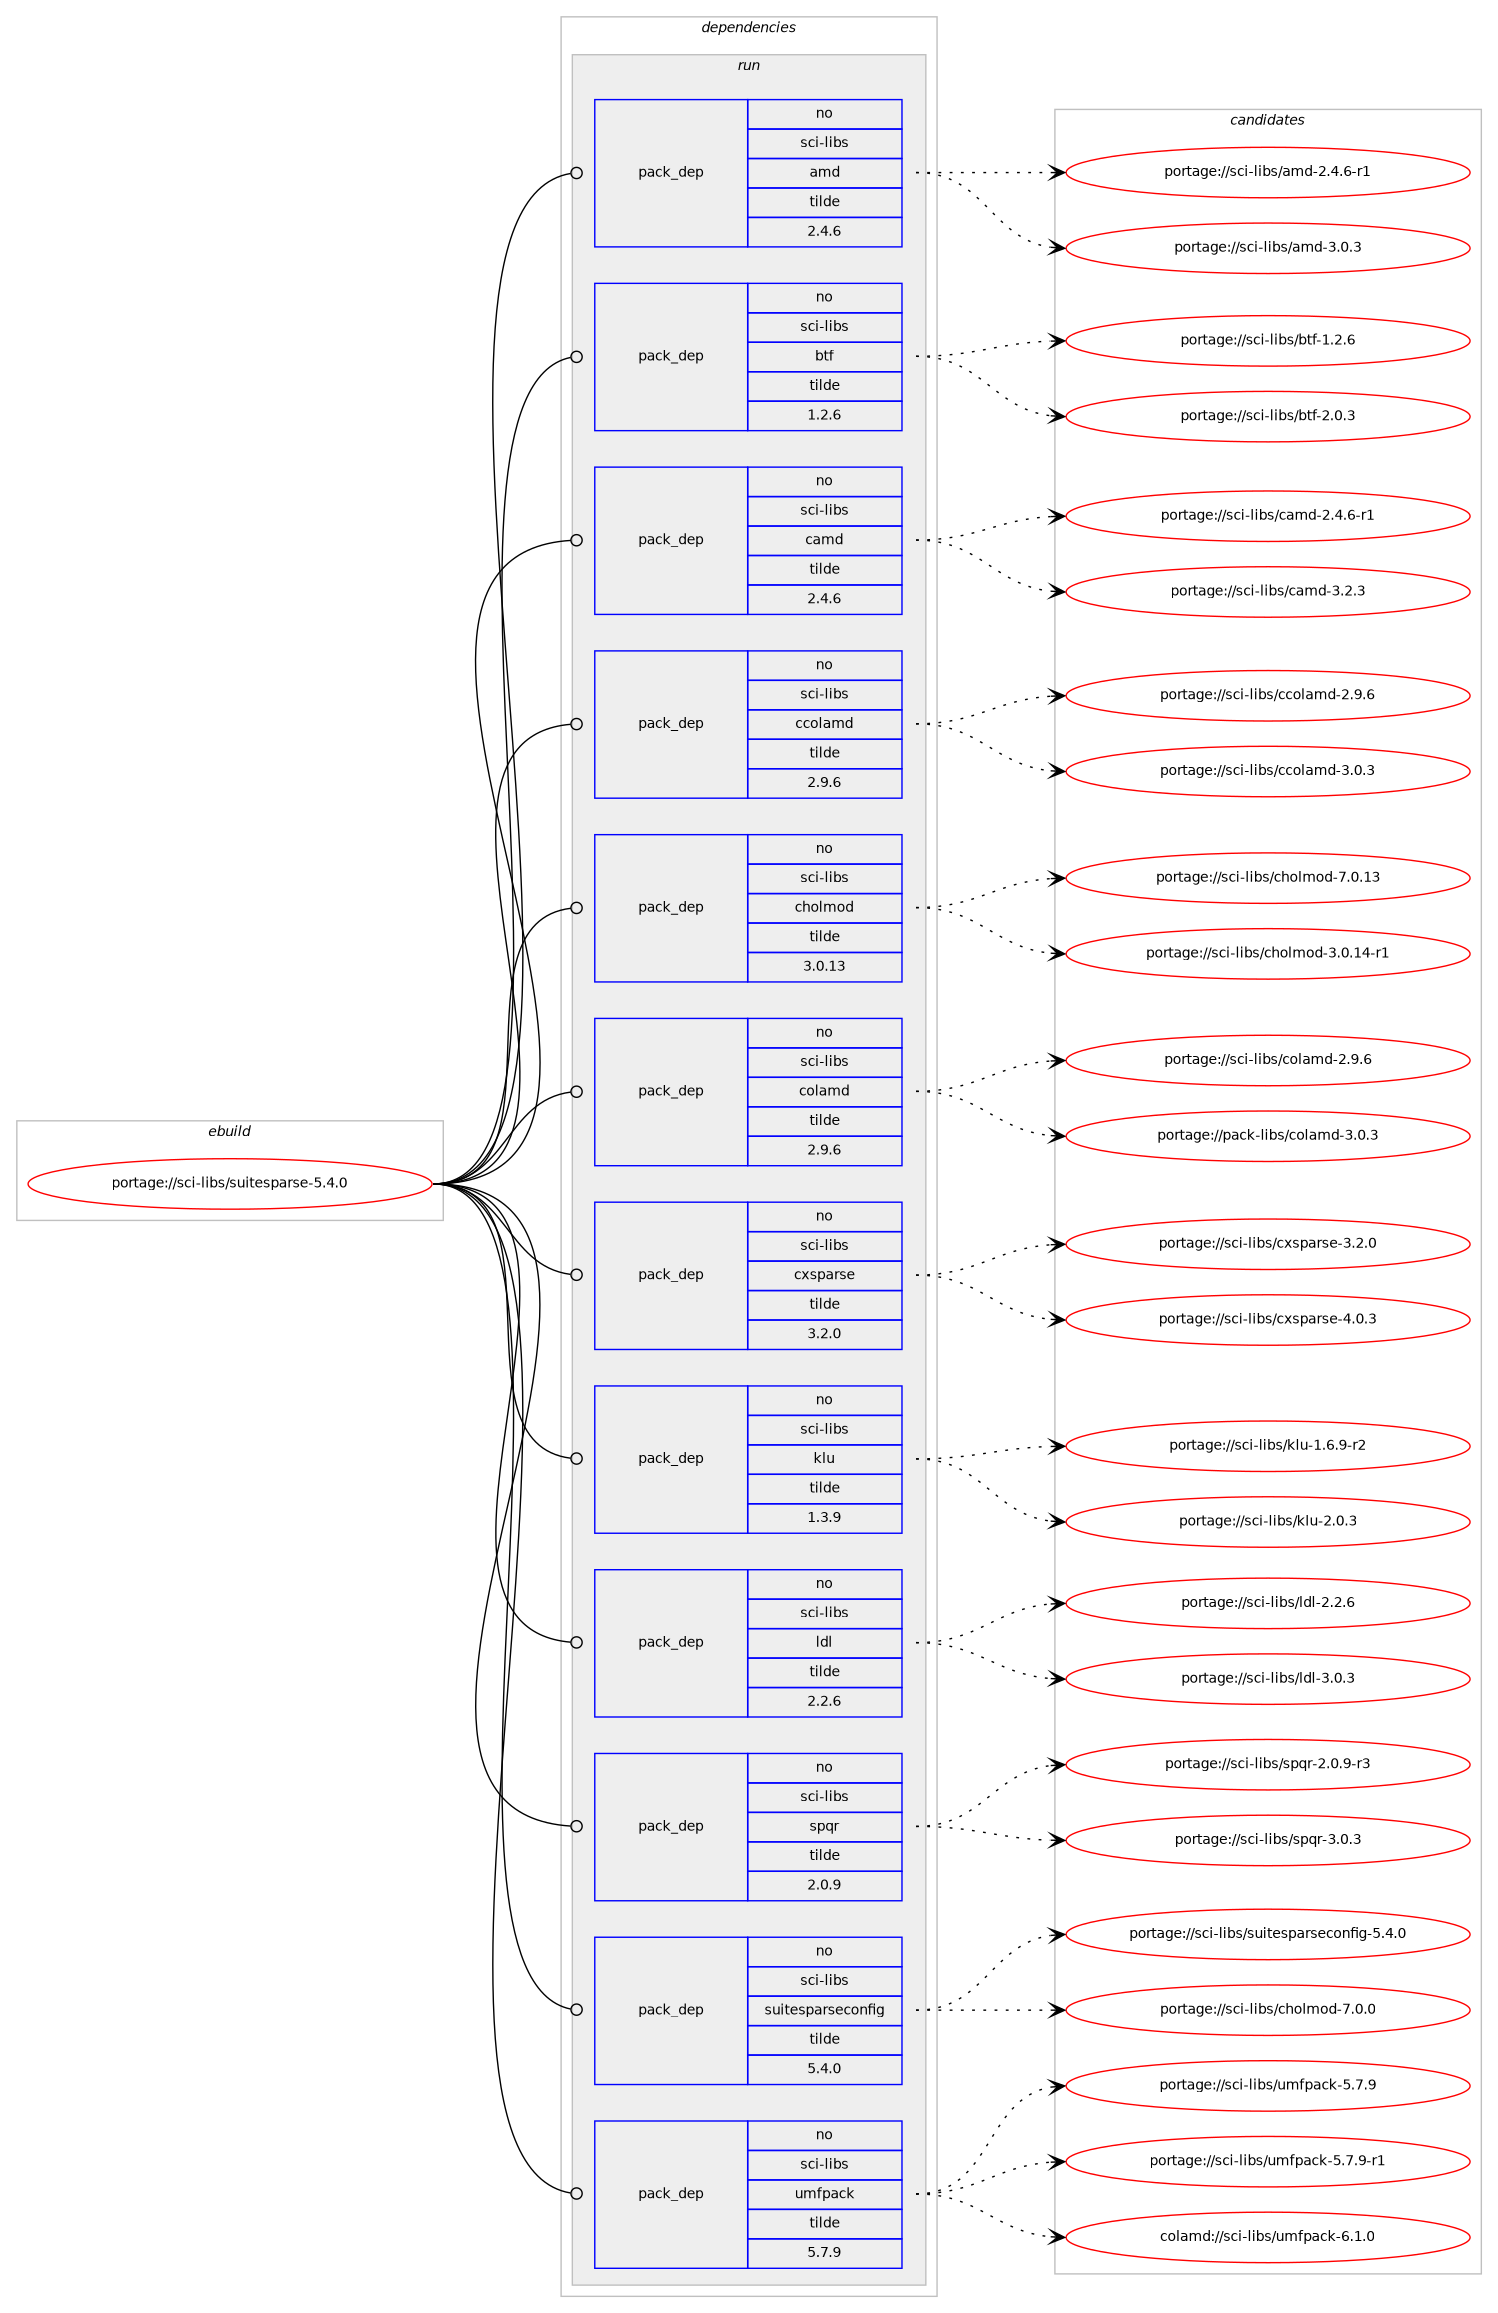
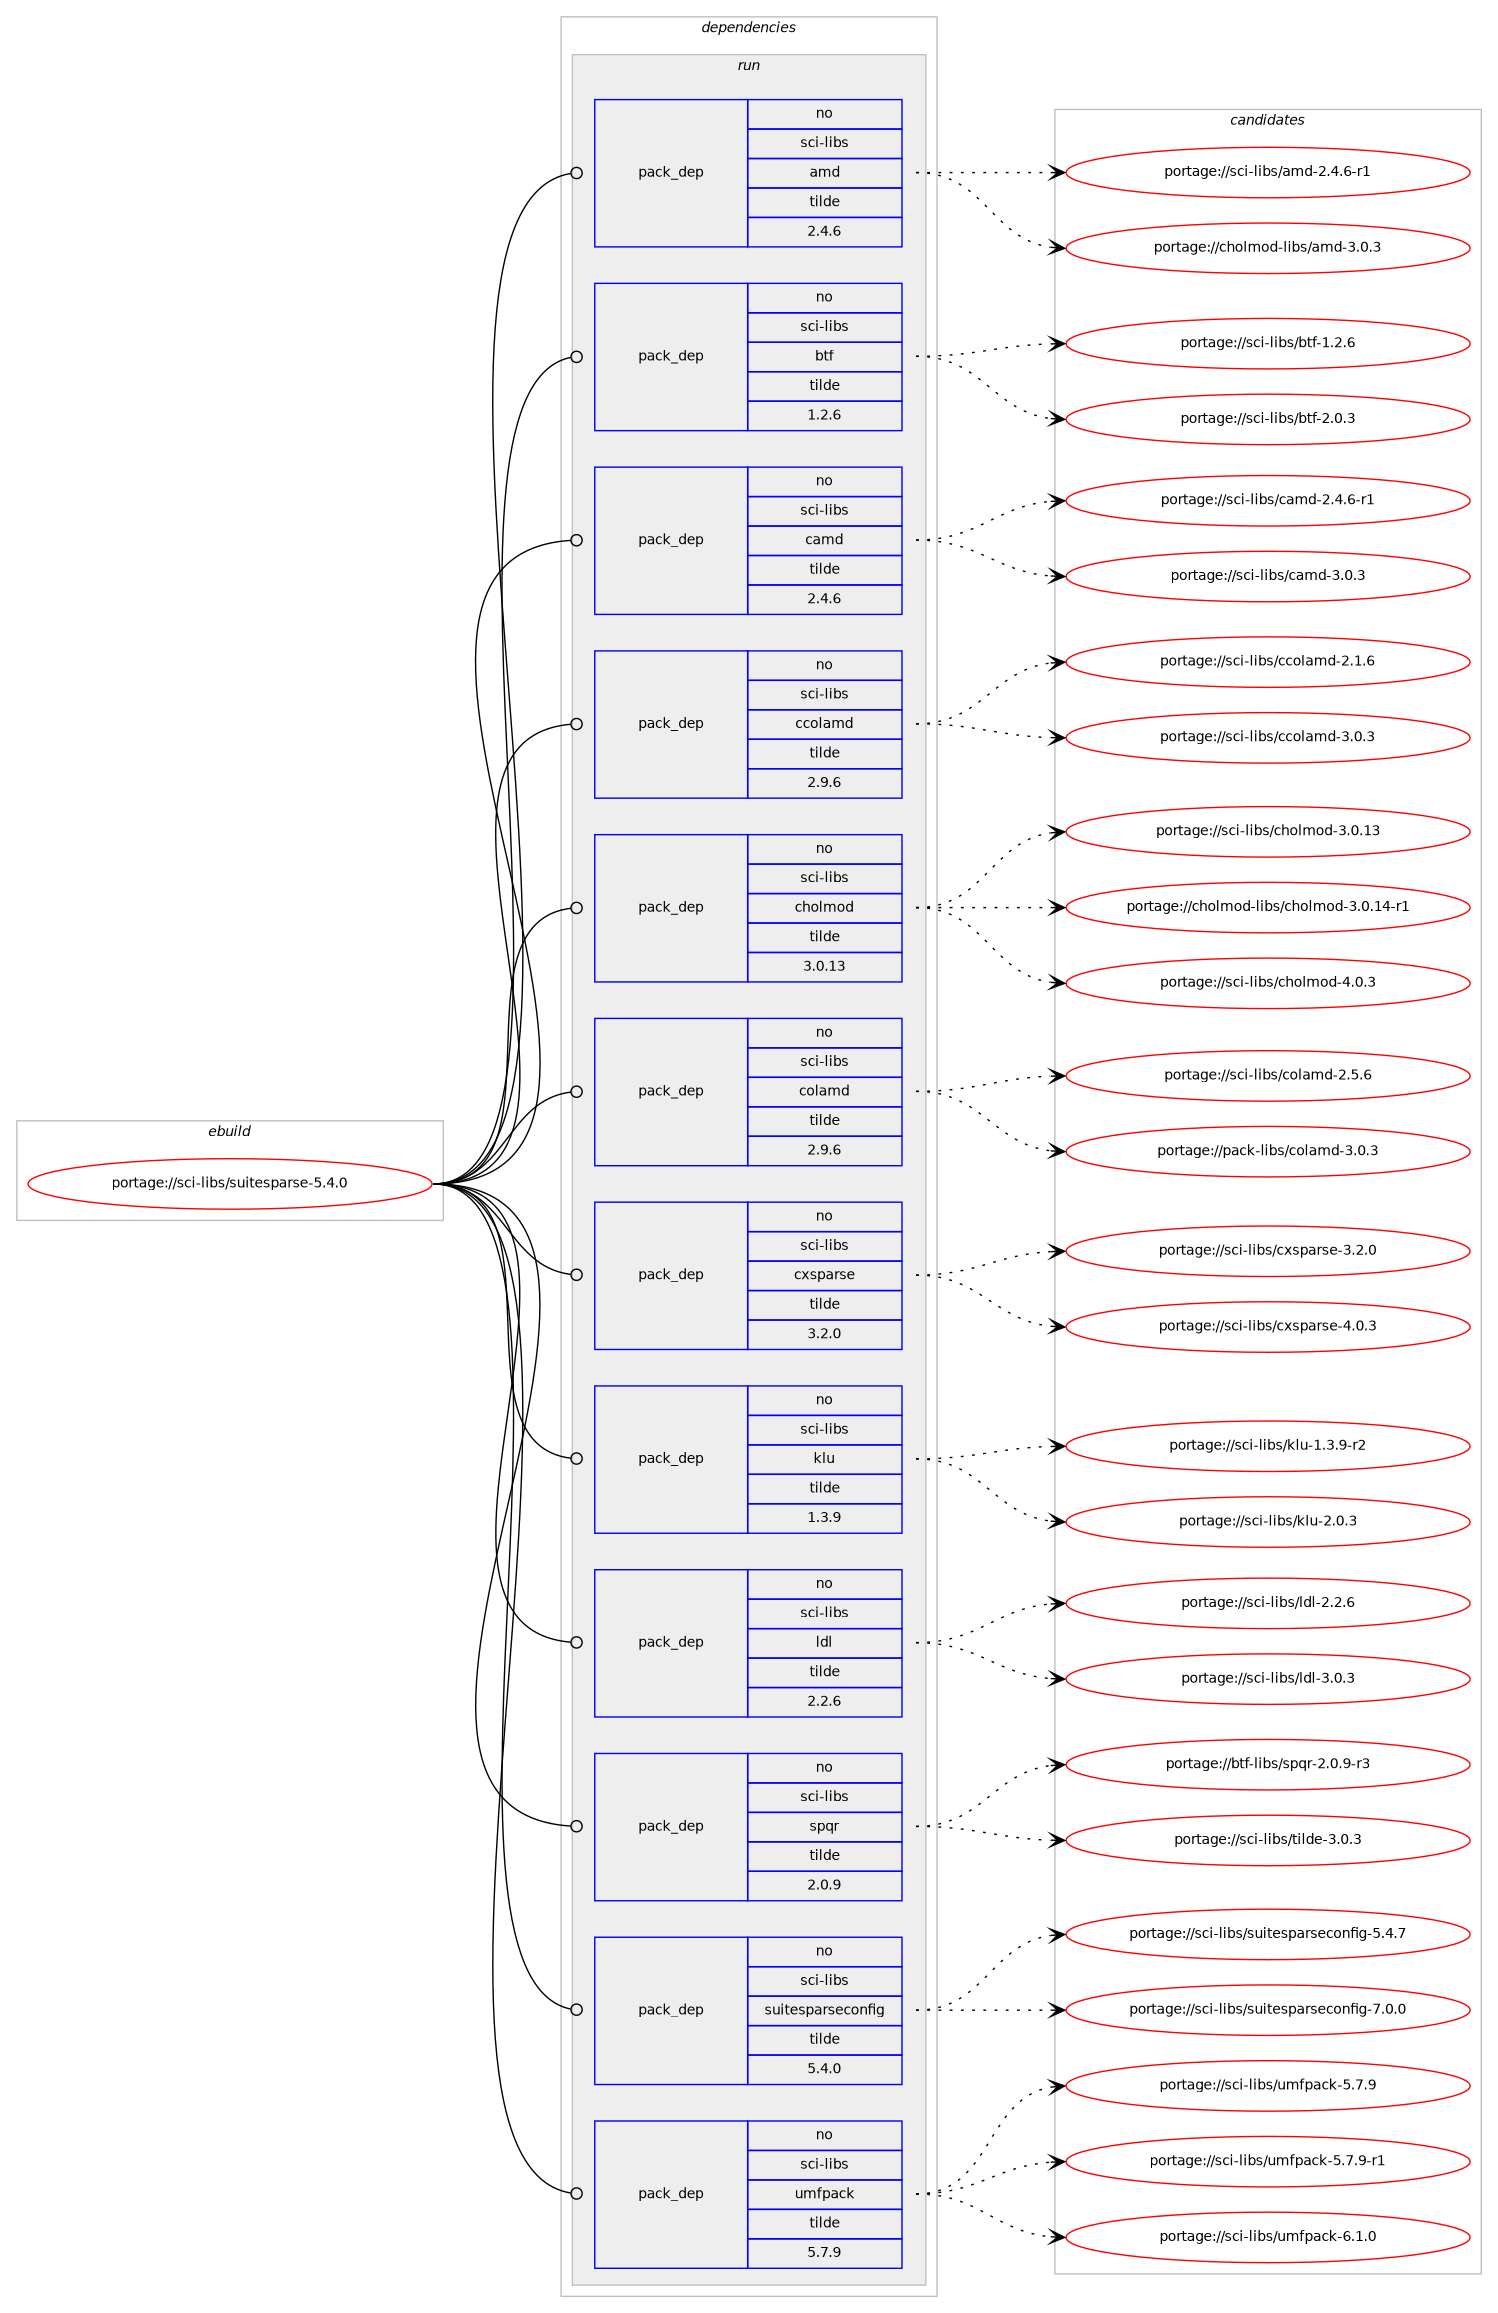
(1268, 248) -> (1268, 248)
(1268, 592) -> (1268, 577)
(1268, 696) -> (1268, 662)
(1268, 878) -> (1268, 832)
(1268, 954) -> (1268, 908)
none -> (1268, 983)
(1268, 1060) -> (1268, 1076)
(1268, 1446) -> (1268, 1446)
(1268, 1765) -> (1268, 1765)
(1268, 1840) -> (1268, 1840)
(1268, 1934) -> (1268, 1934)
(1268, 2010) -> (1268, 2010)
(1268, 2237) -> (1268, 2237)
